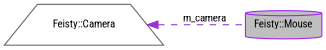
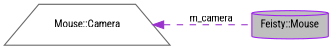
(84, 25) -> (87, 25)
